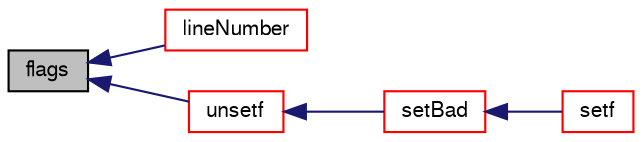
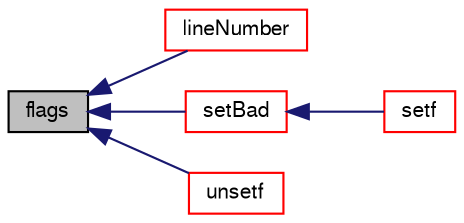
(345, 112) -> (148, 112)
